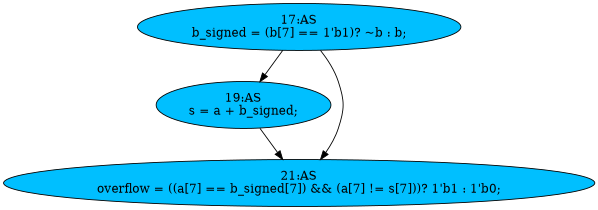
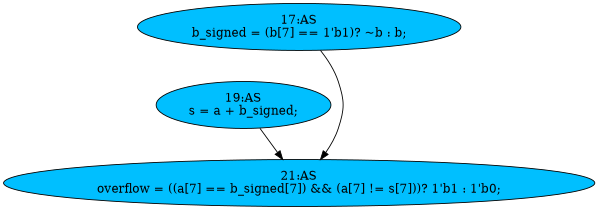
(274, 62) -> none
